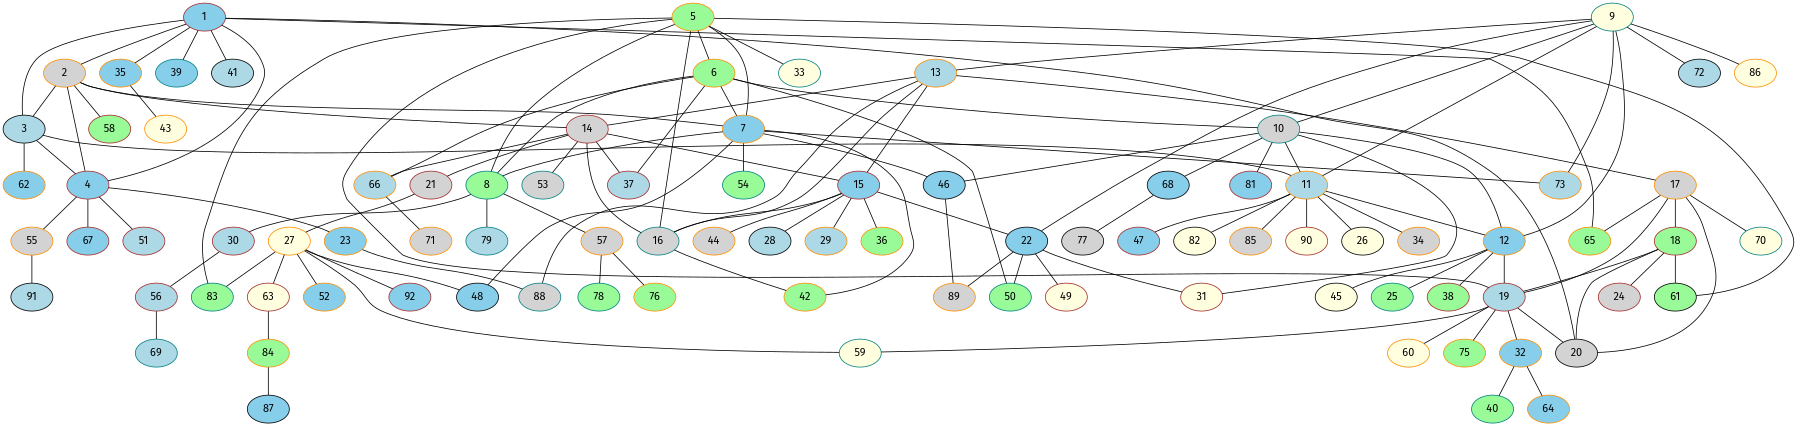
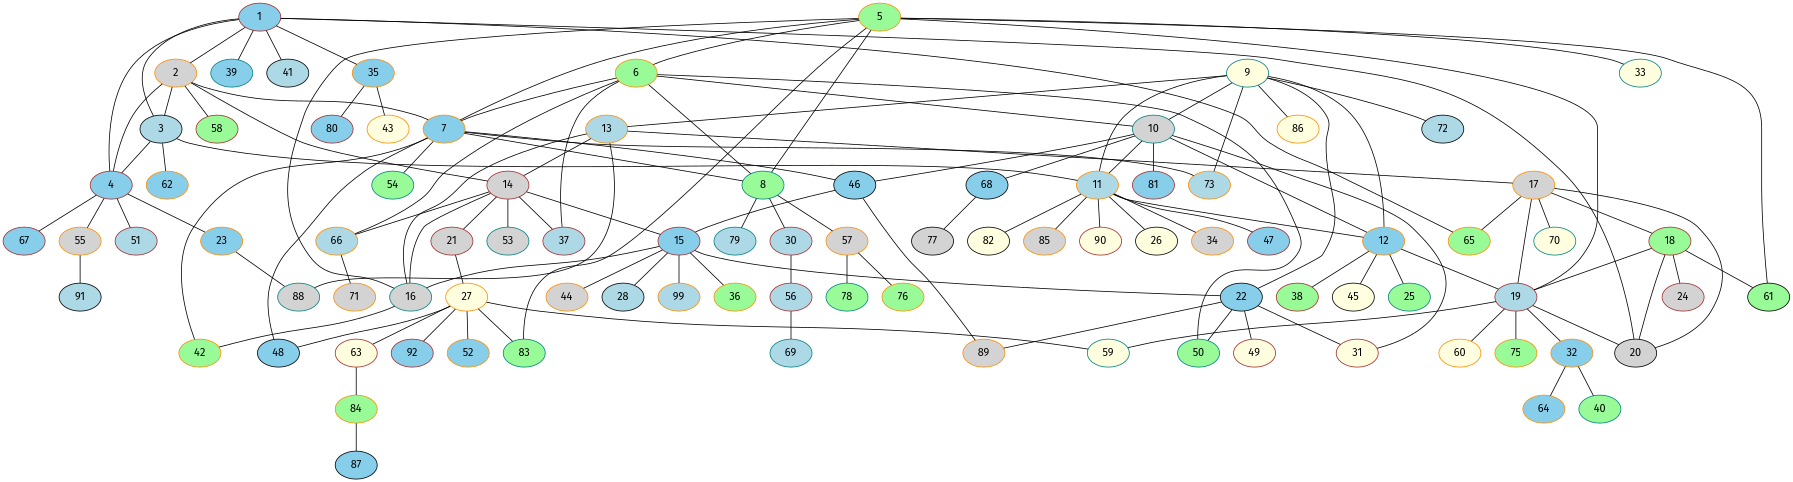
(900, 125) -> (764, 209)
none -> (332, 129)
(826, 241) -> (679, 297)
